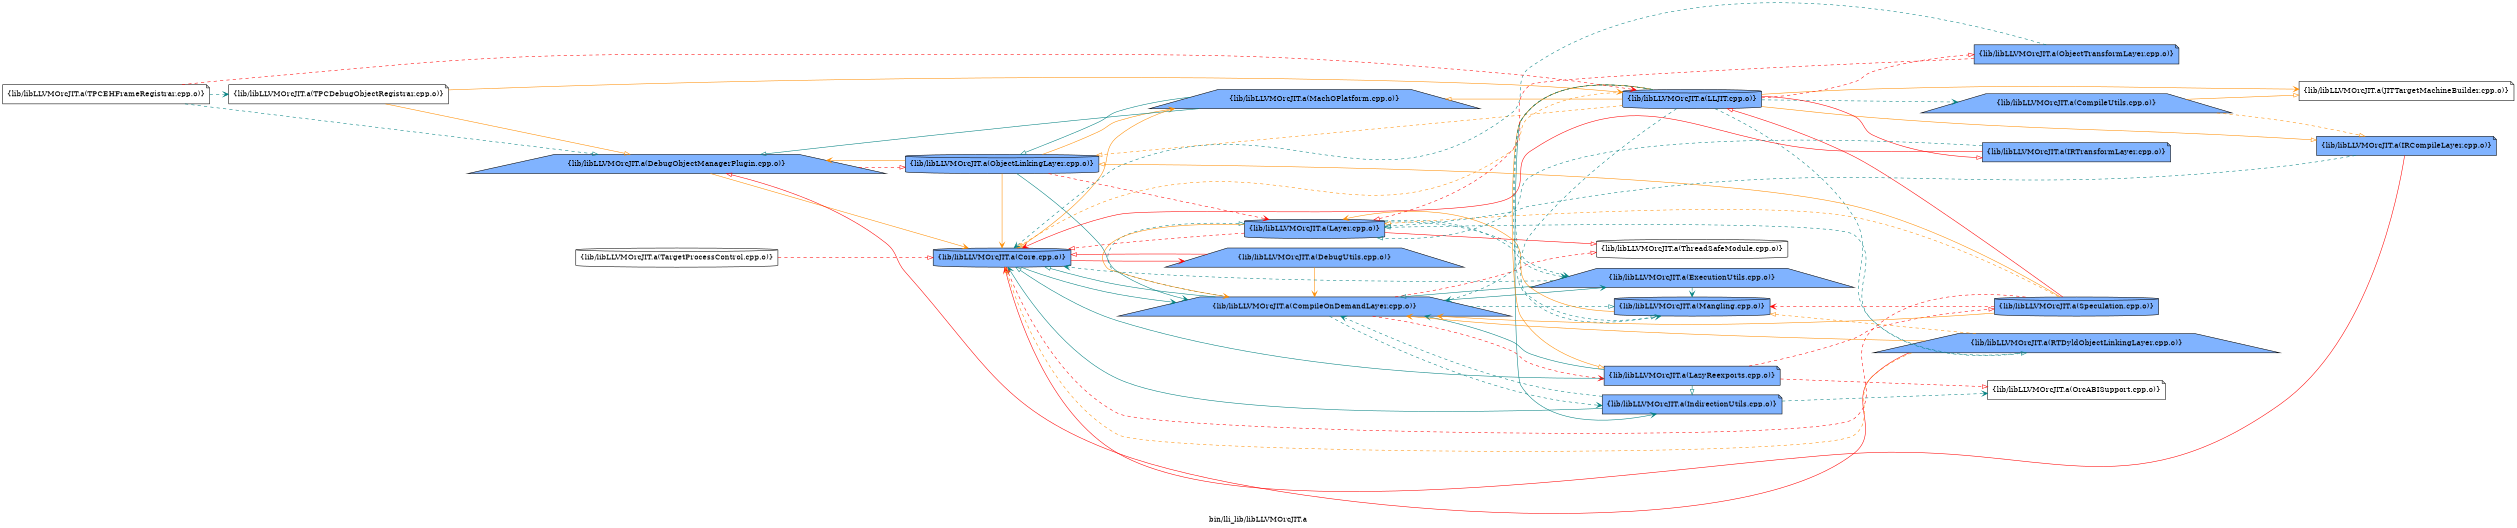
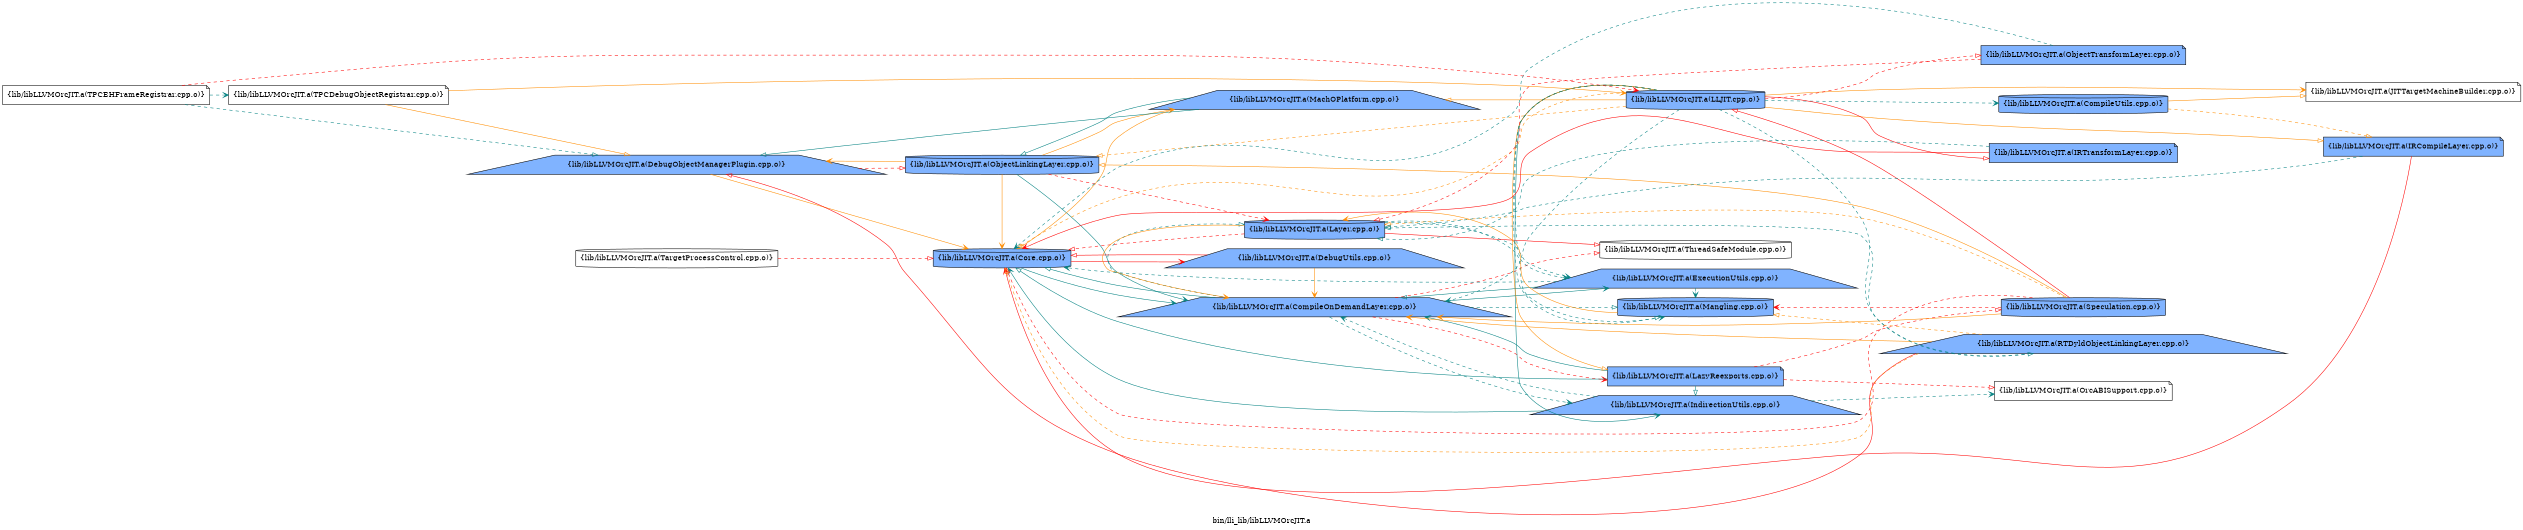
(2077, 103) -> (2083, 104)
(1692, 404) -> (1696, 405)
